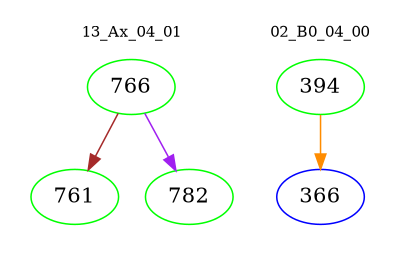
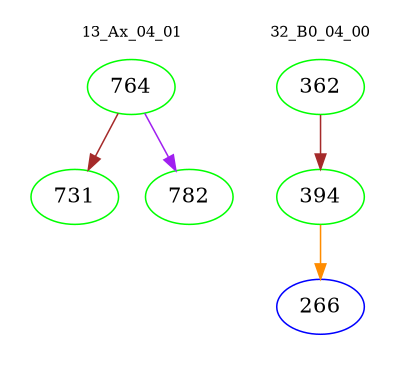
(321, 33) -> (321, 33)
(131, 87) -> (131, 87)
none -> (321, 87)
(75, 197) -> (75, 197)
(321, 197) -> (321, 307)
